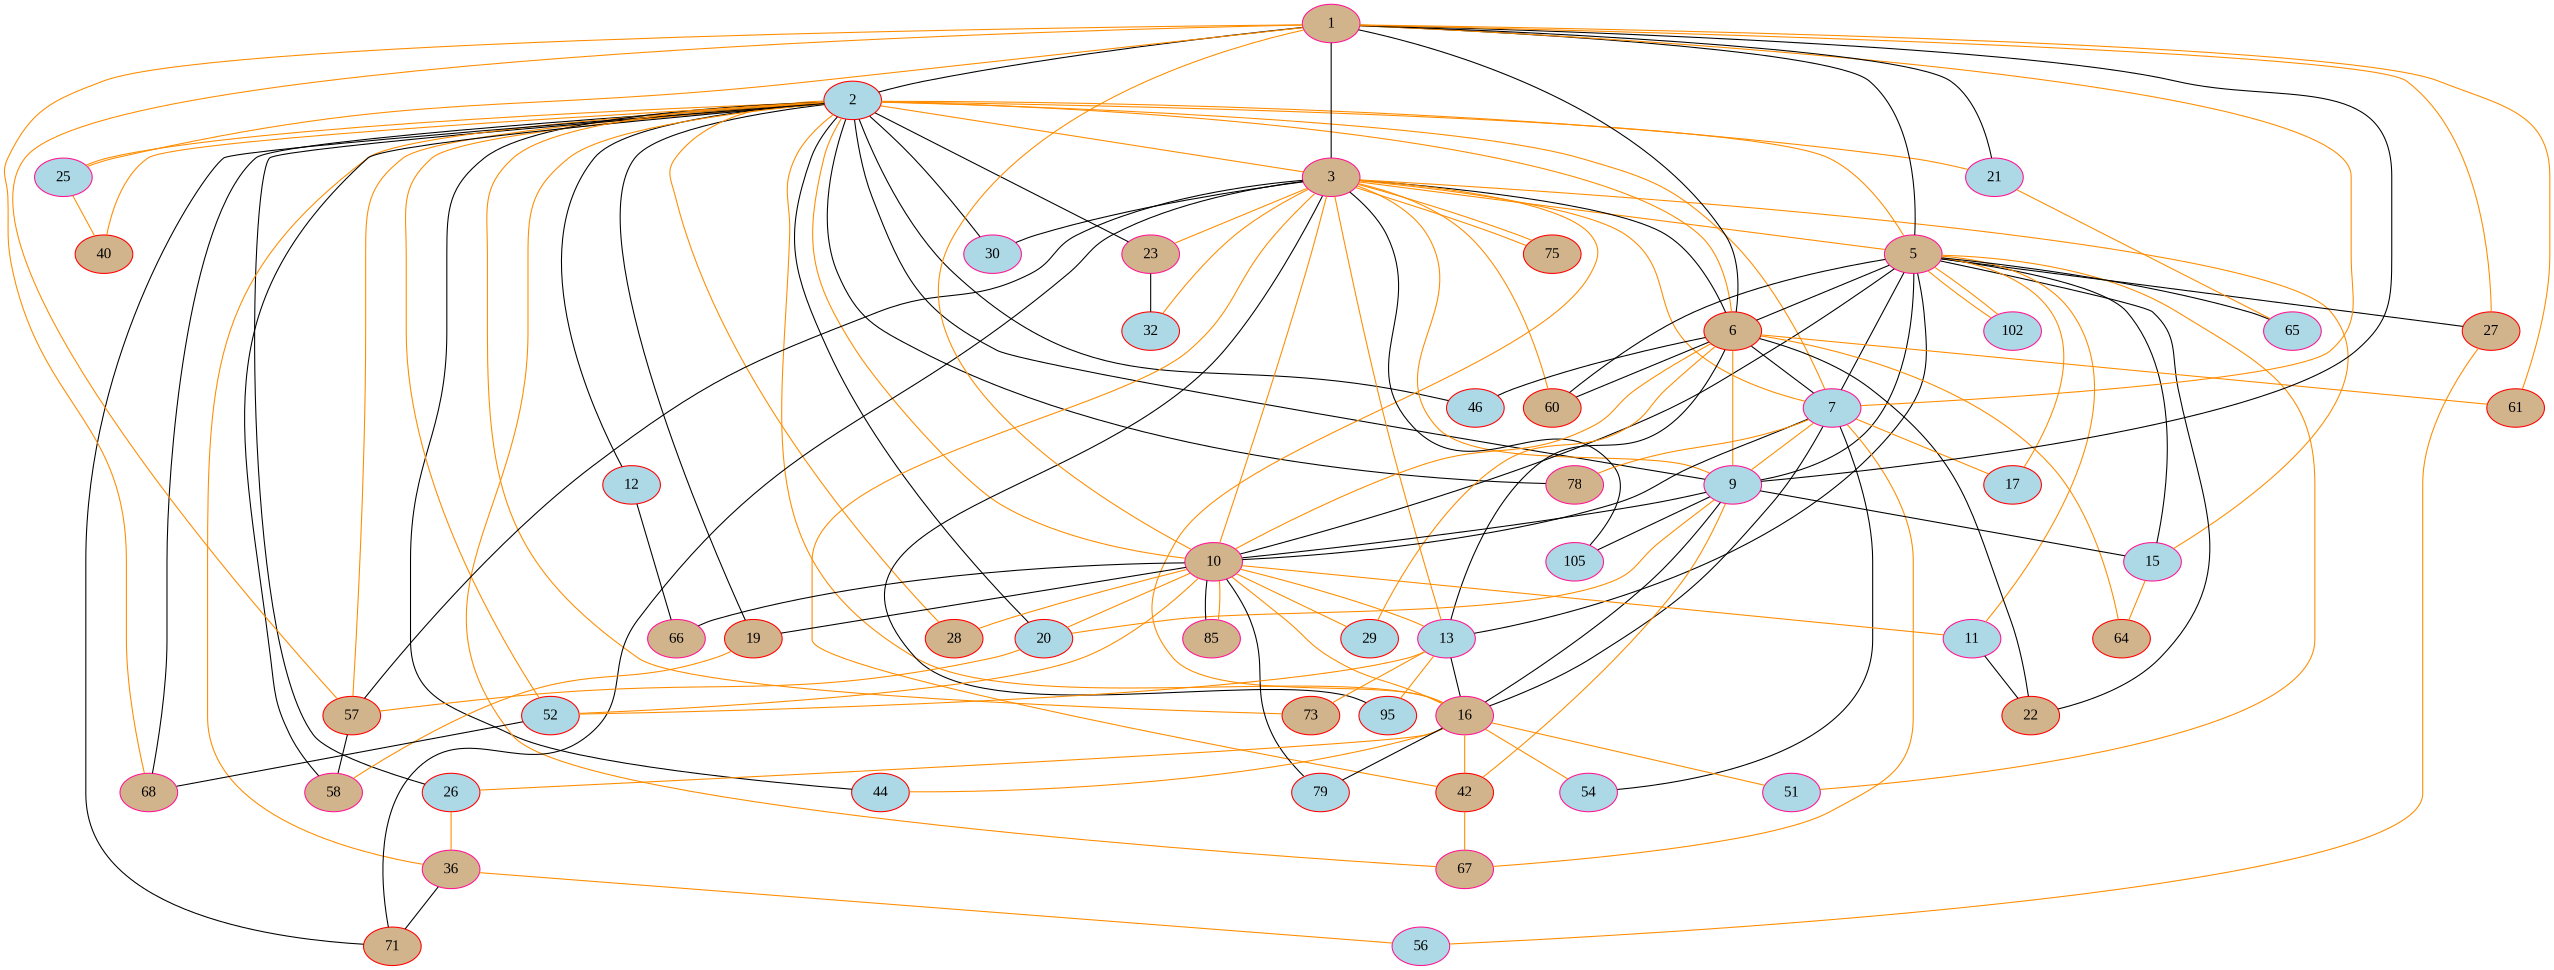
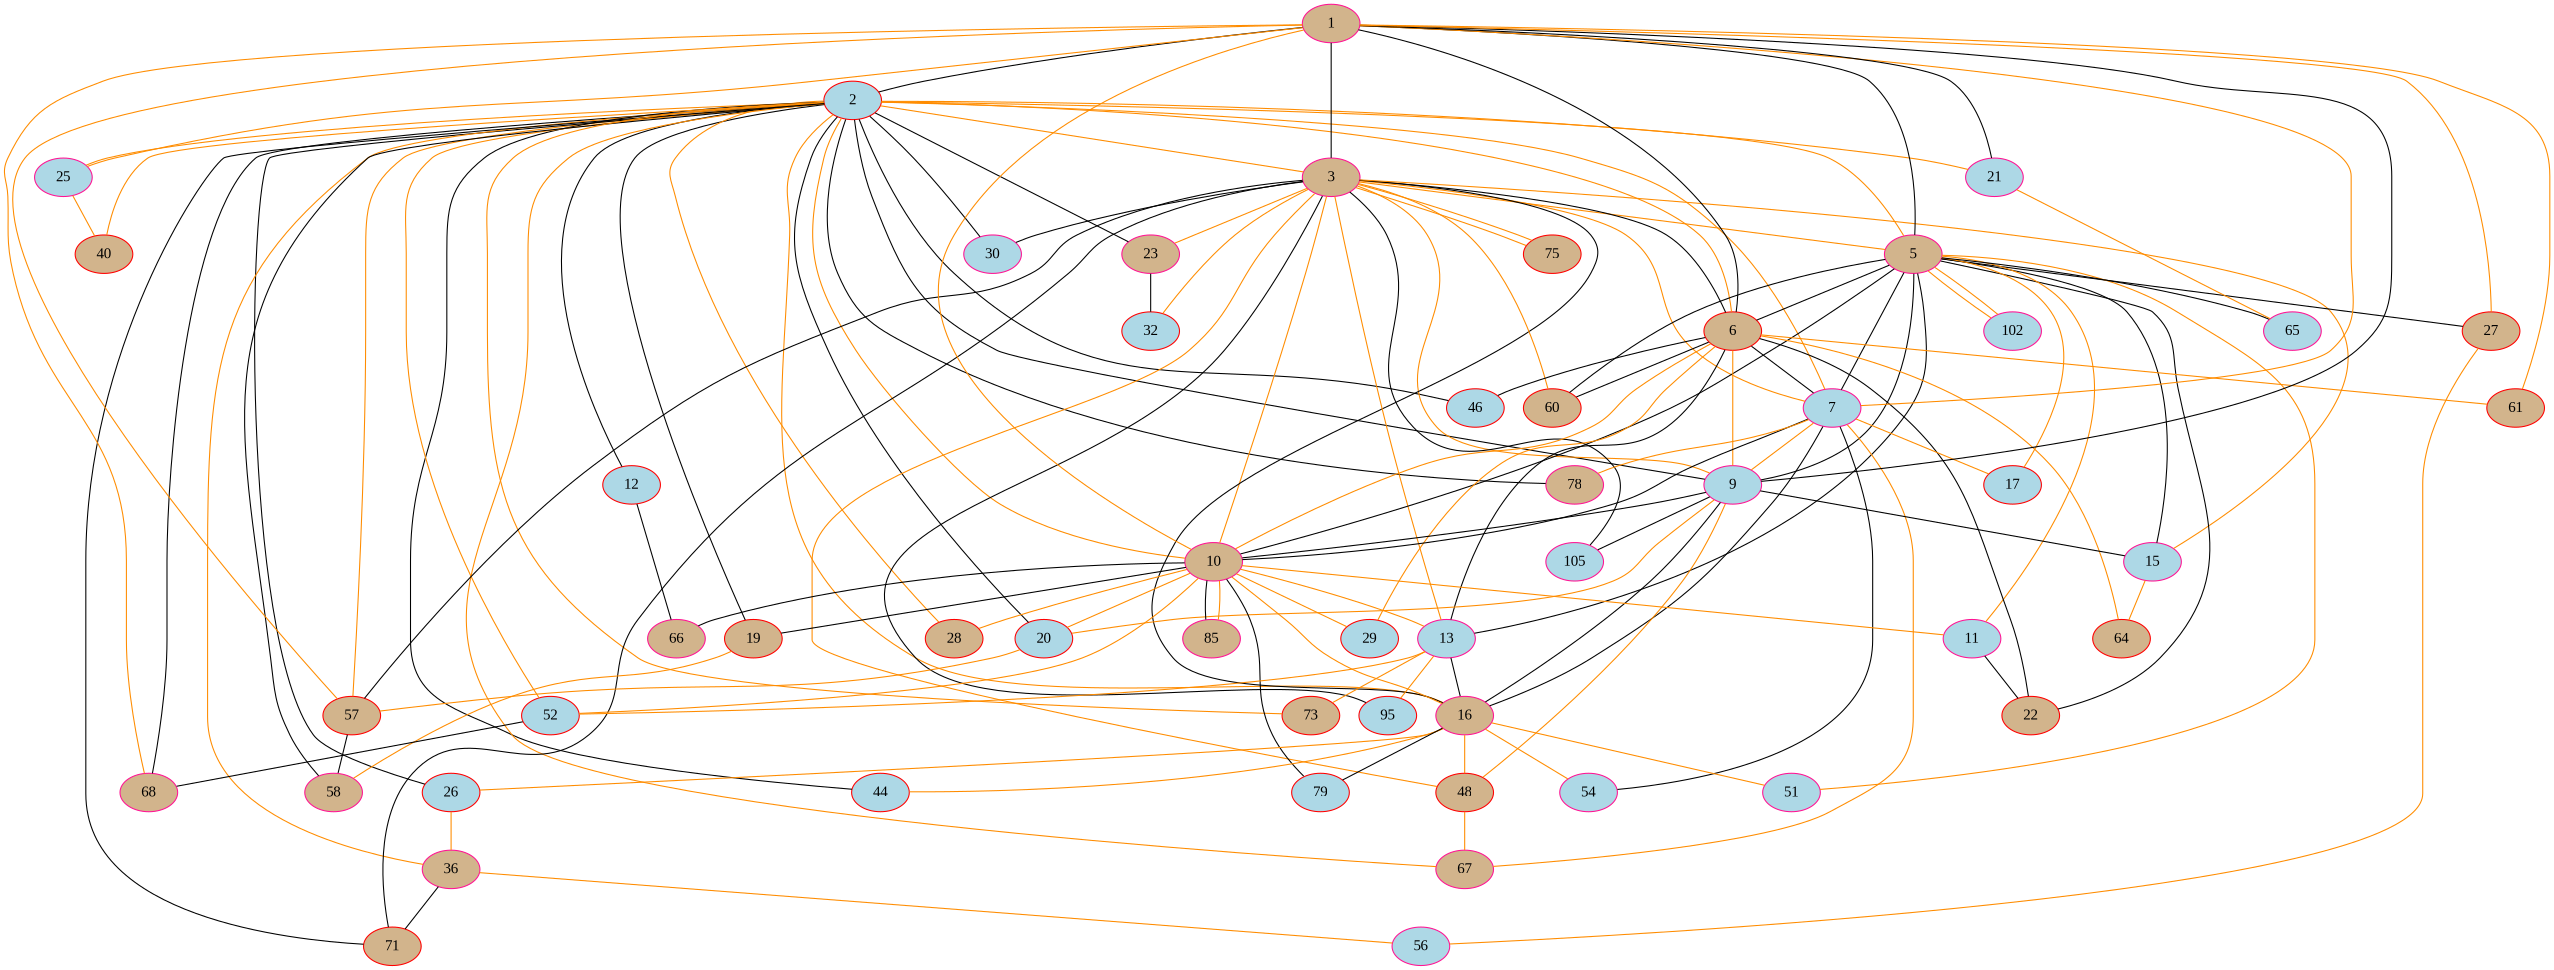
(1329, 435) -> (1329, 435)
(1465, 792) -> (1465, 792)
